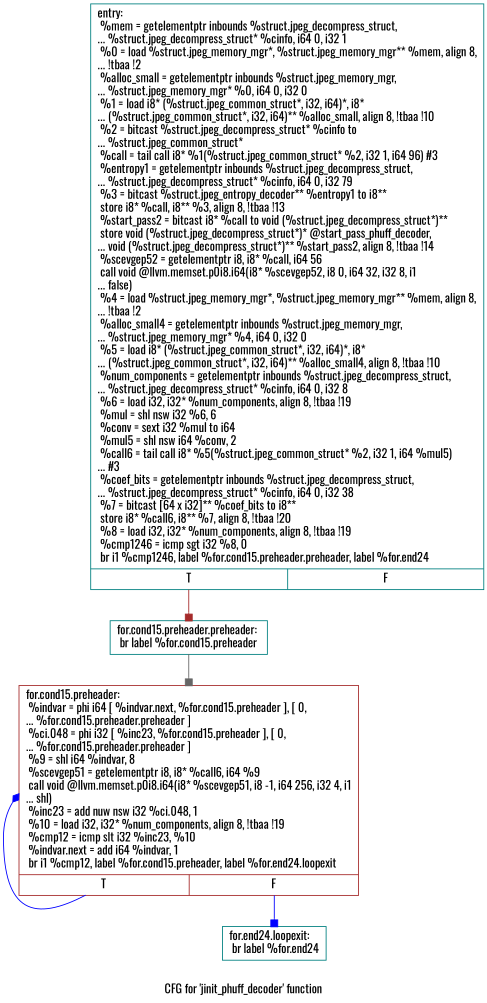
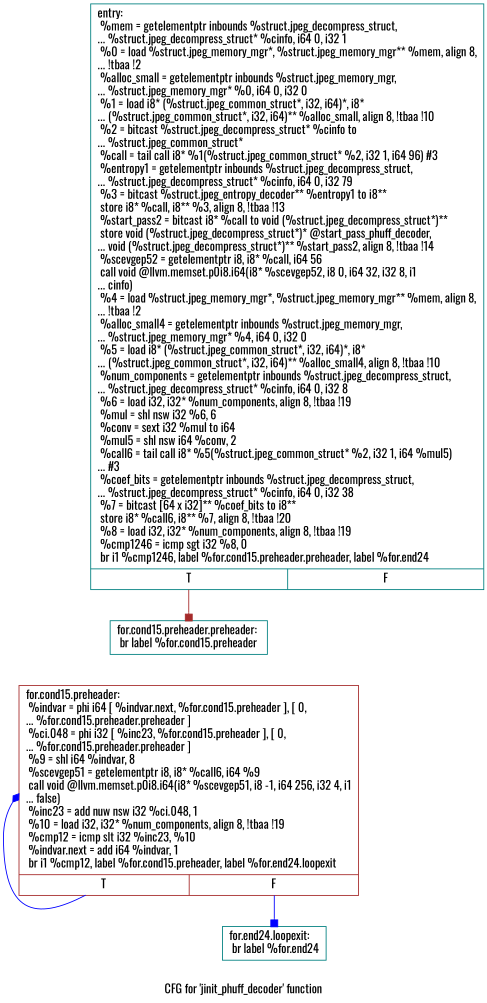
(115, 286) -> (115, 286)
(189, 666) -> none
(39, 799) -> (43, 799)
